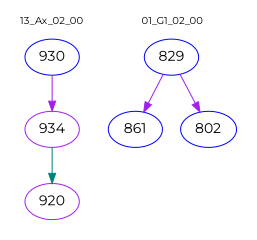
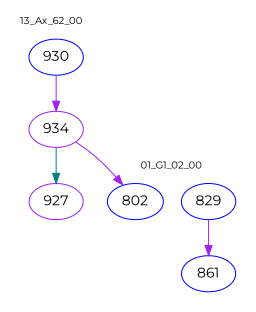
(52, 22) -> (52, 22)
(188, 89) -> (106, 166)
(52, 202) -> (56, 202)
